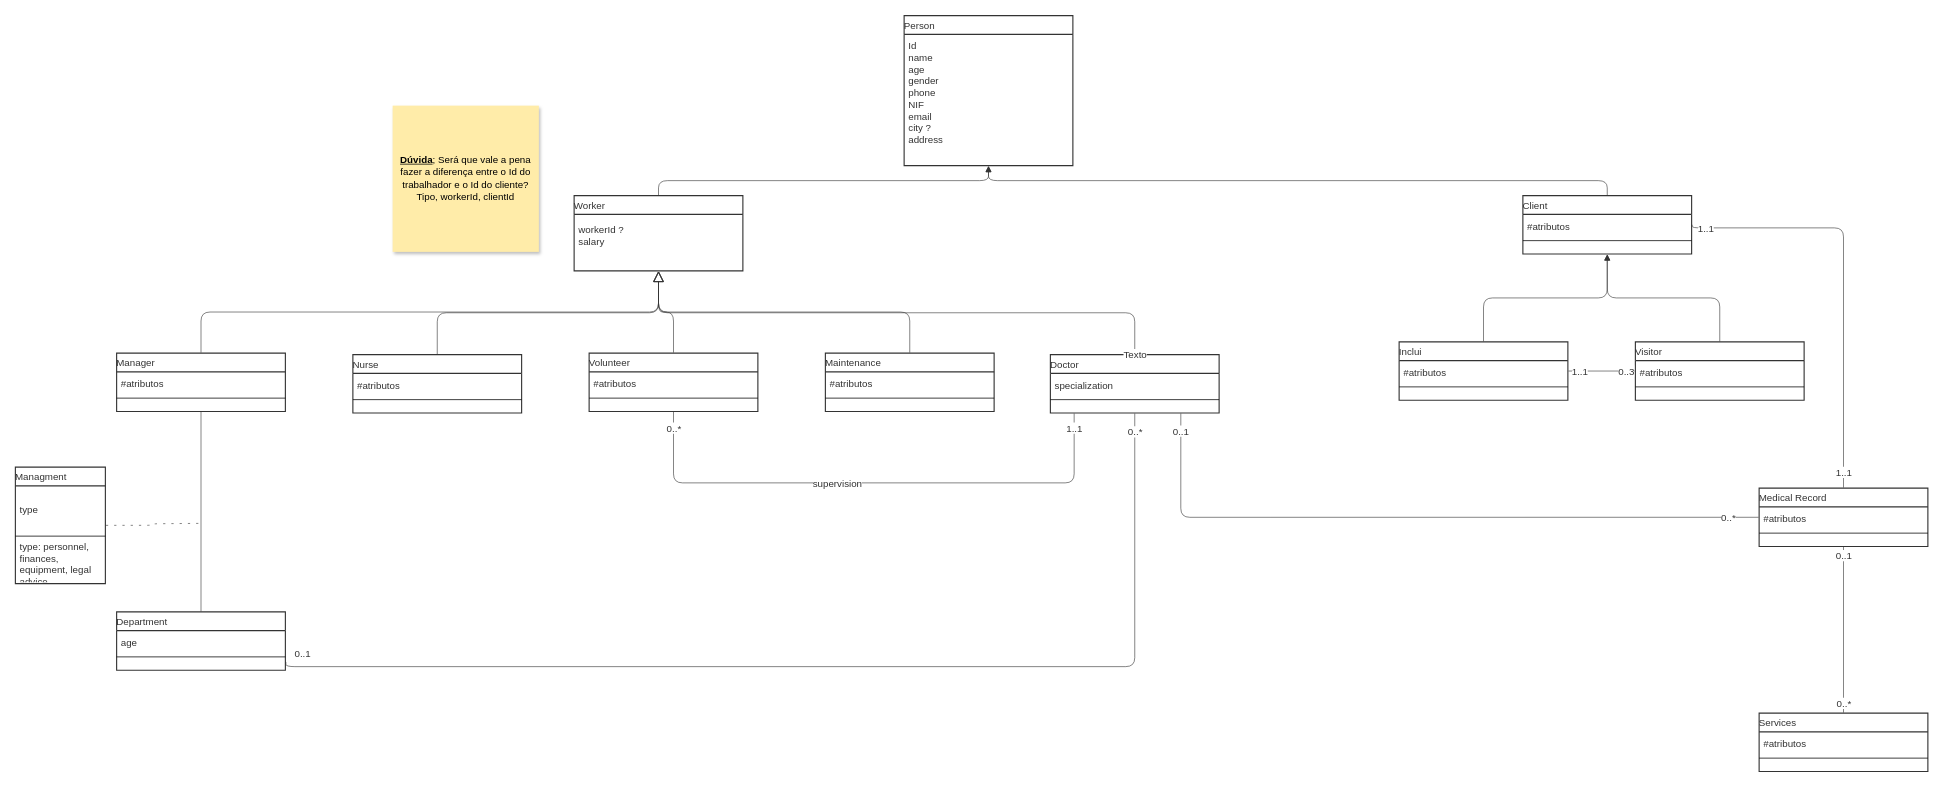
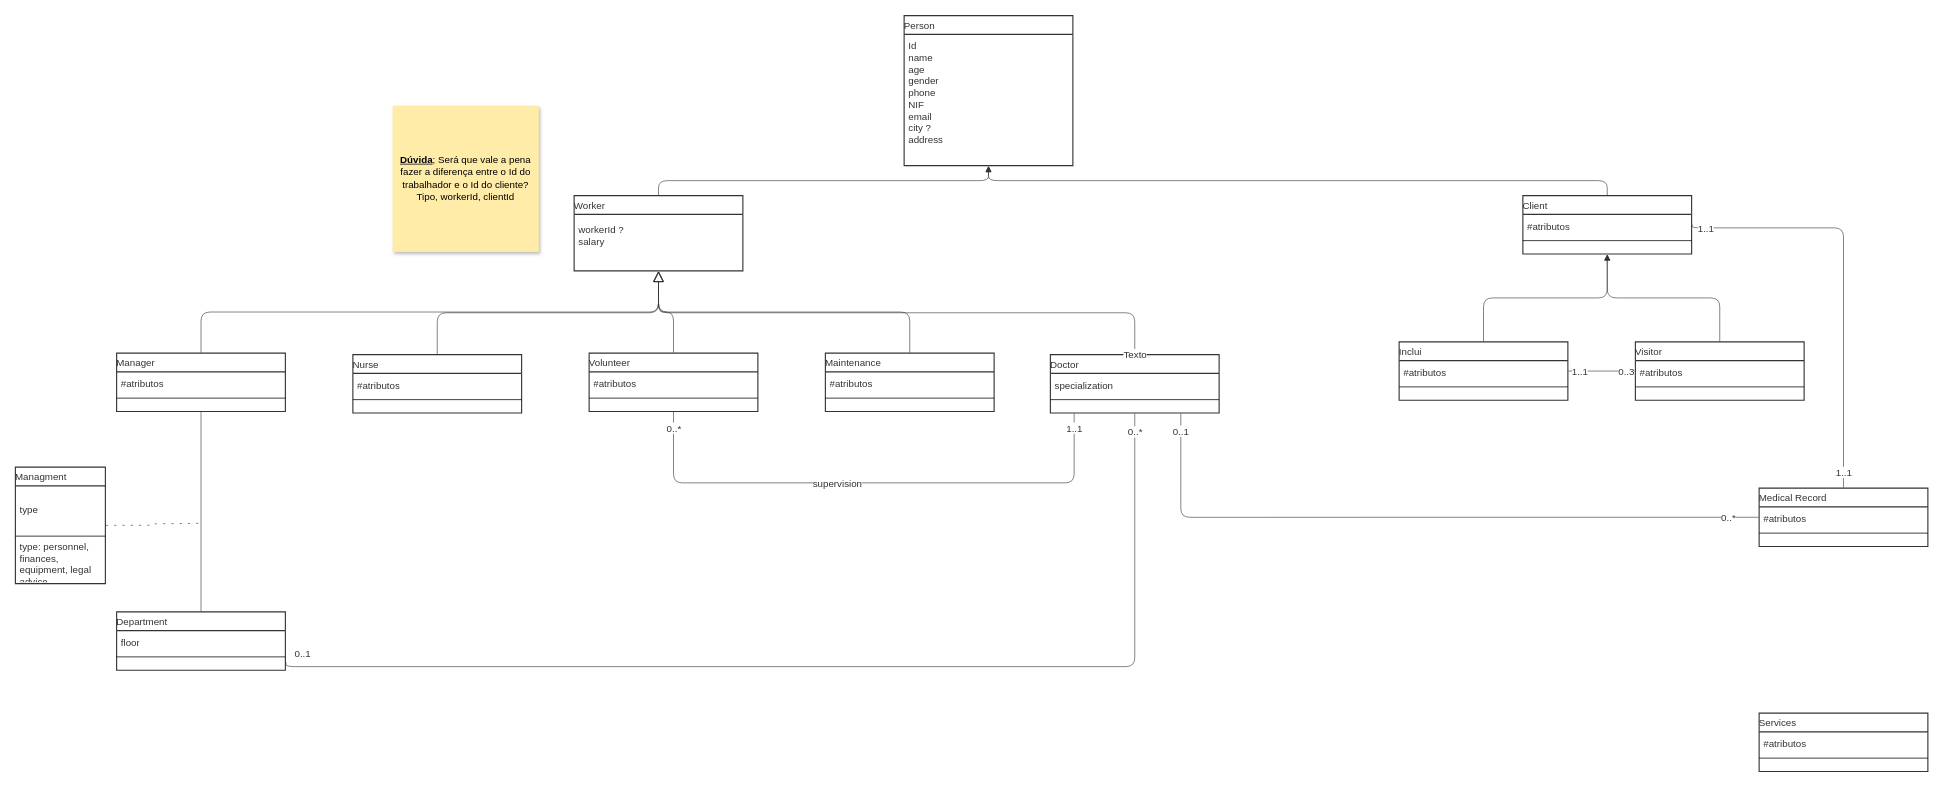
(1844, 629) -> none
(129, 642) -> (134, 642)
